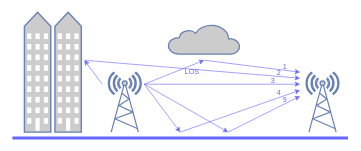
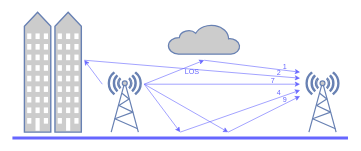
(273, 81) -> (273, 81)
